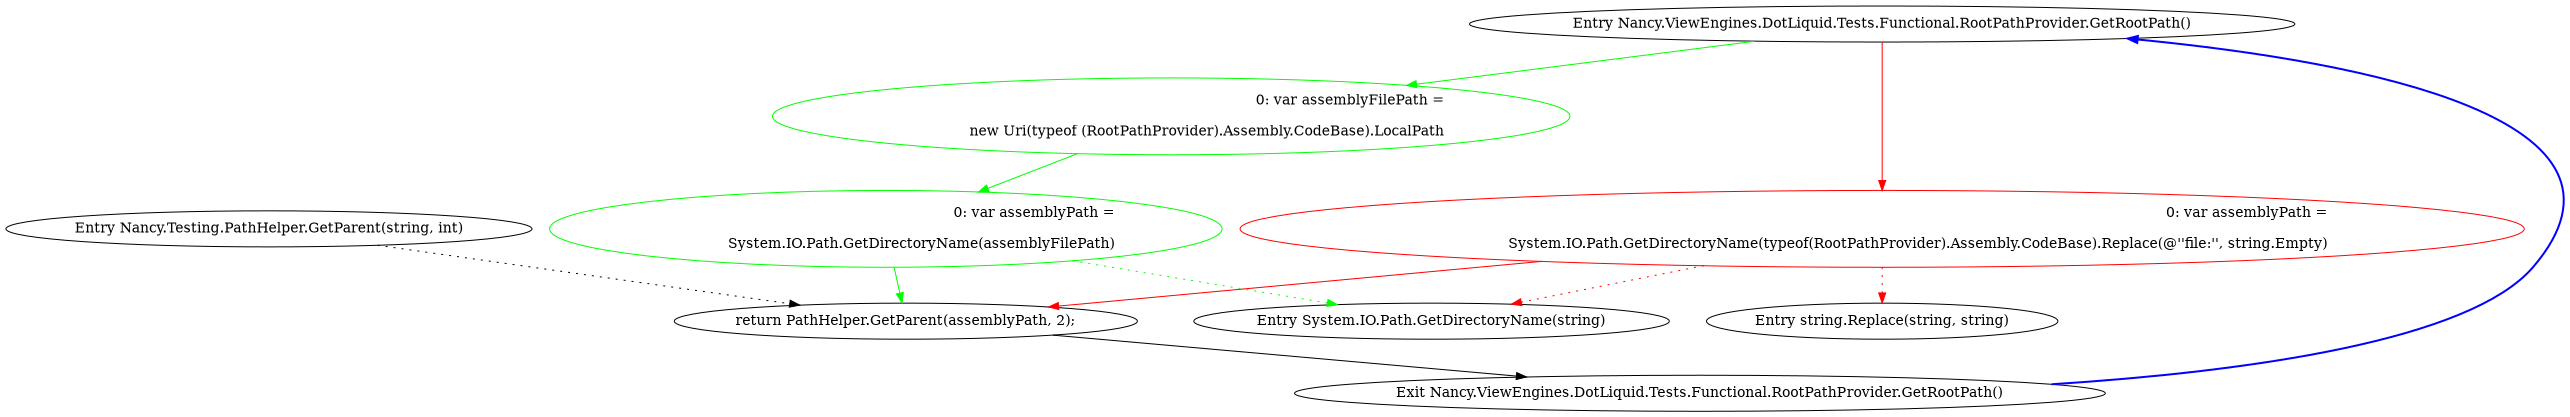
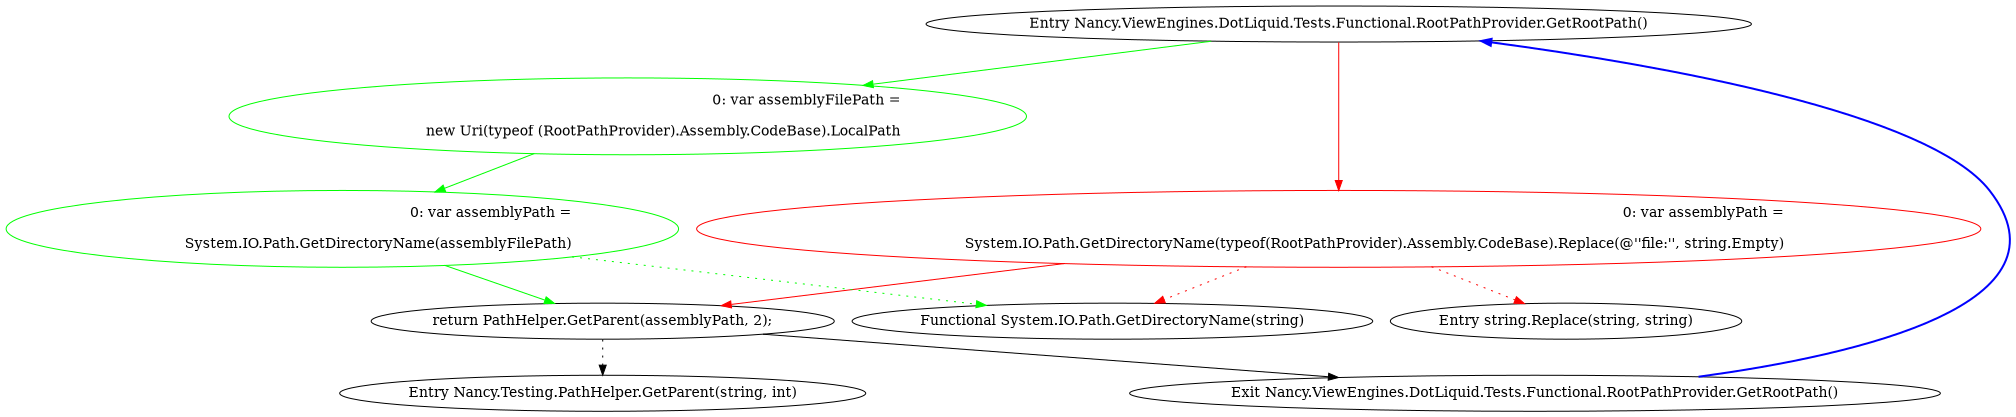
(584, 274) -> (603, 352)
(1432, 321) -> (1112, 321)
